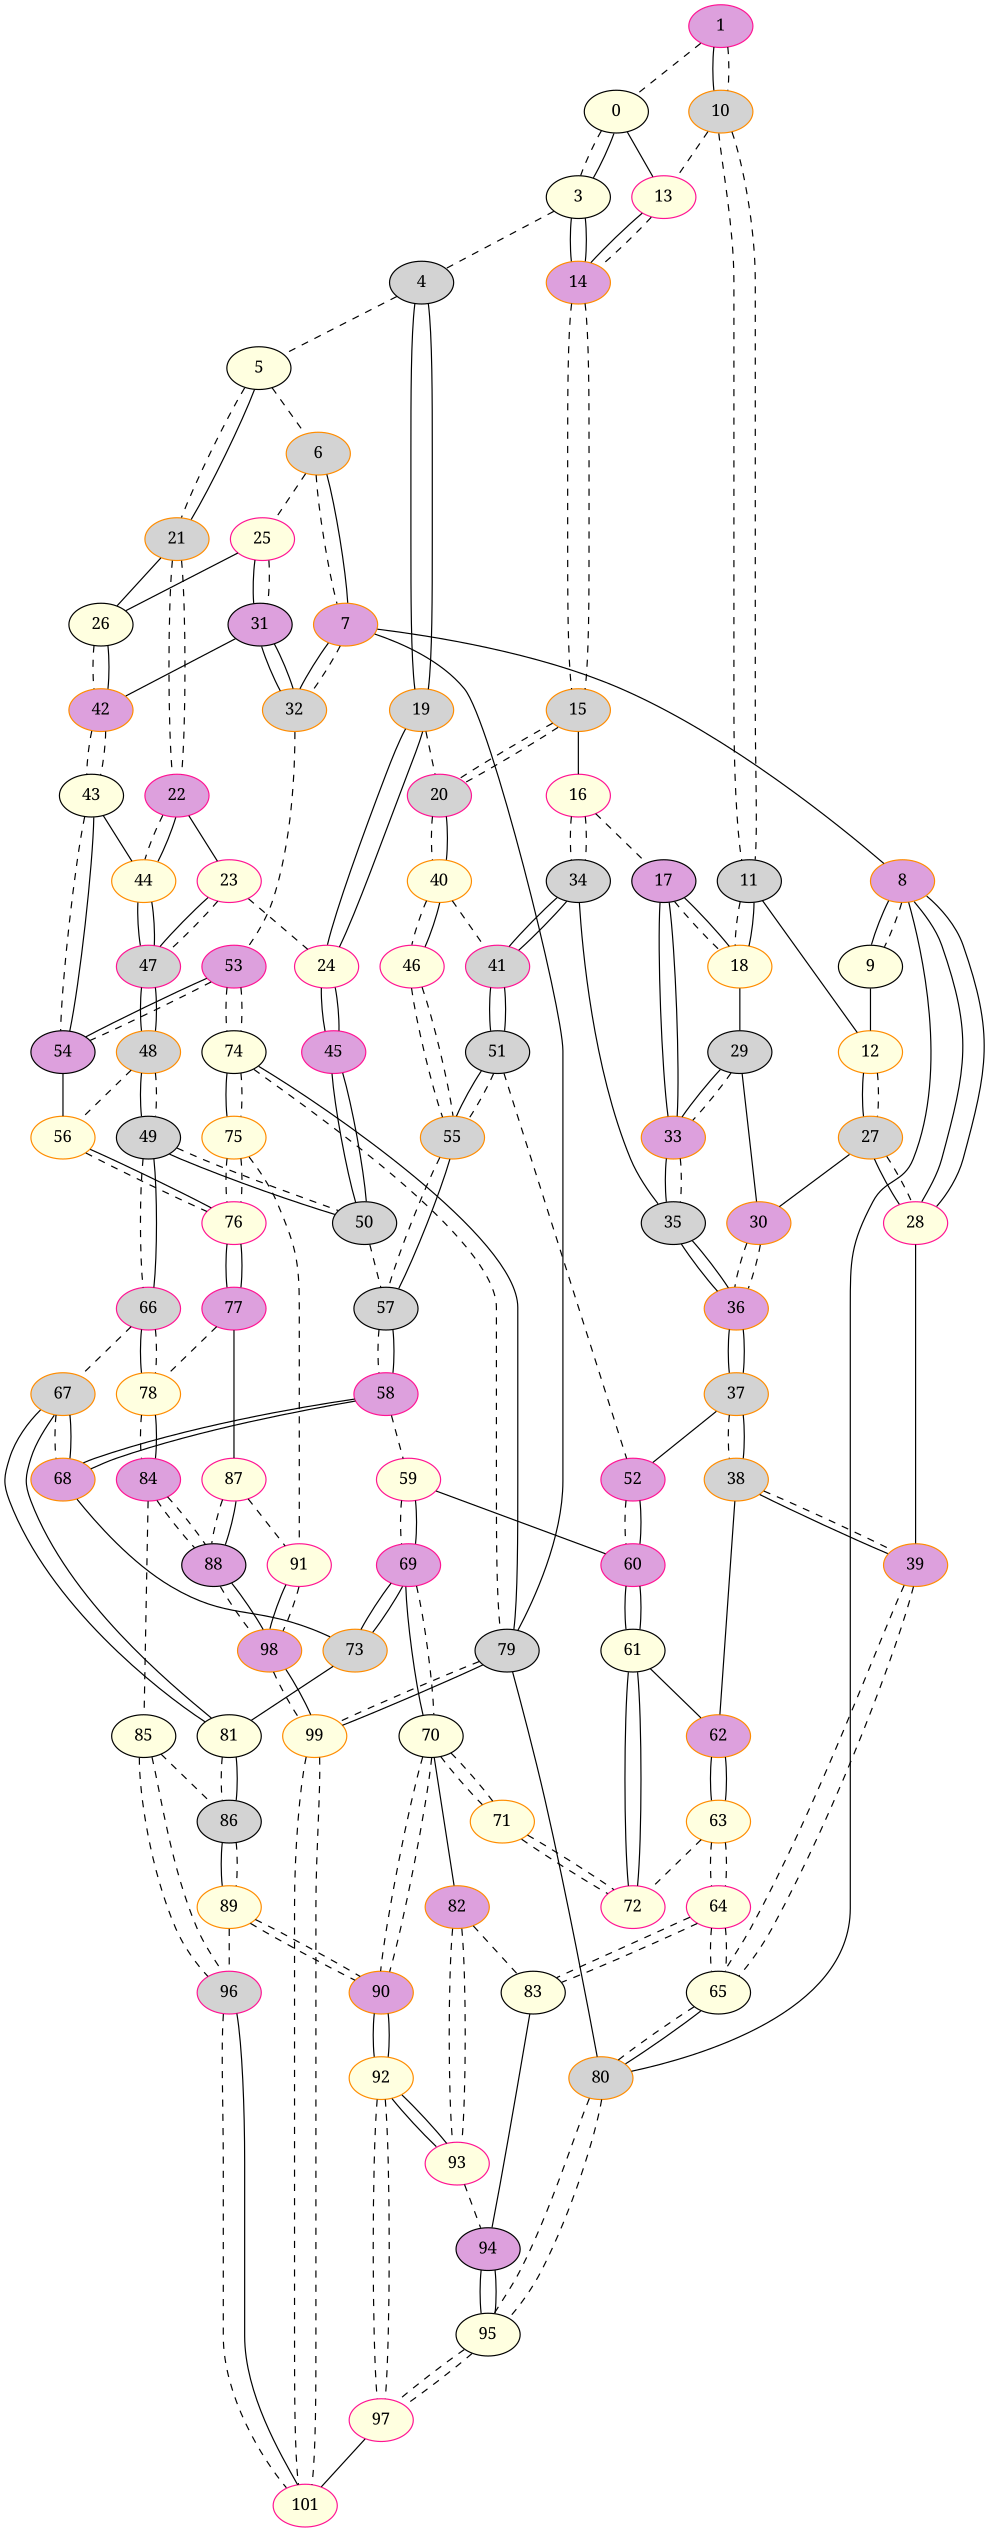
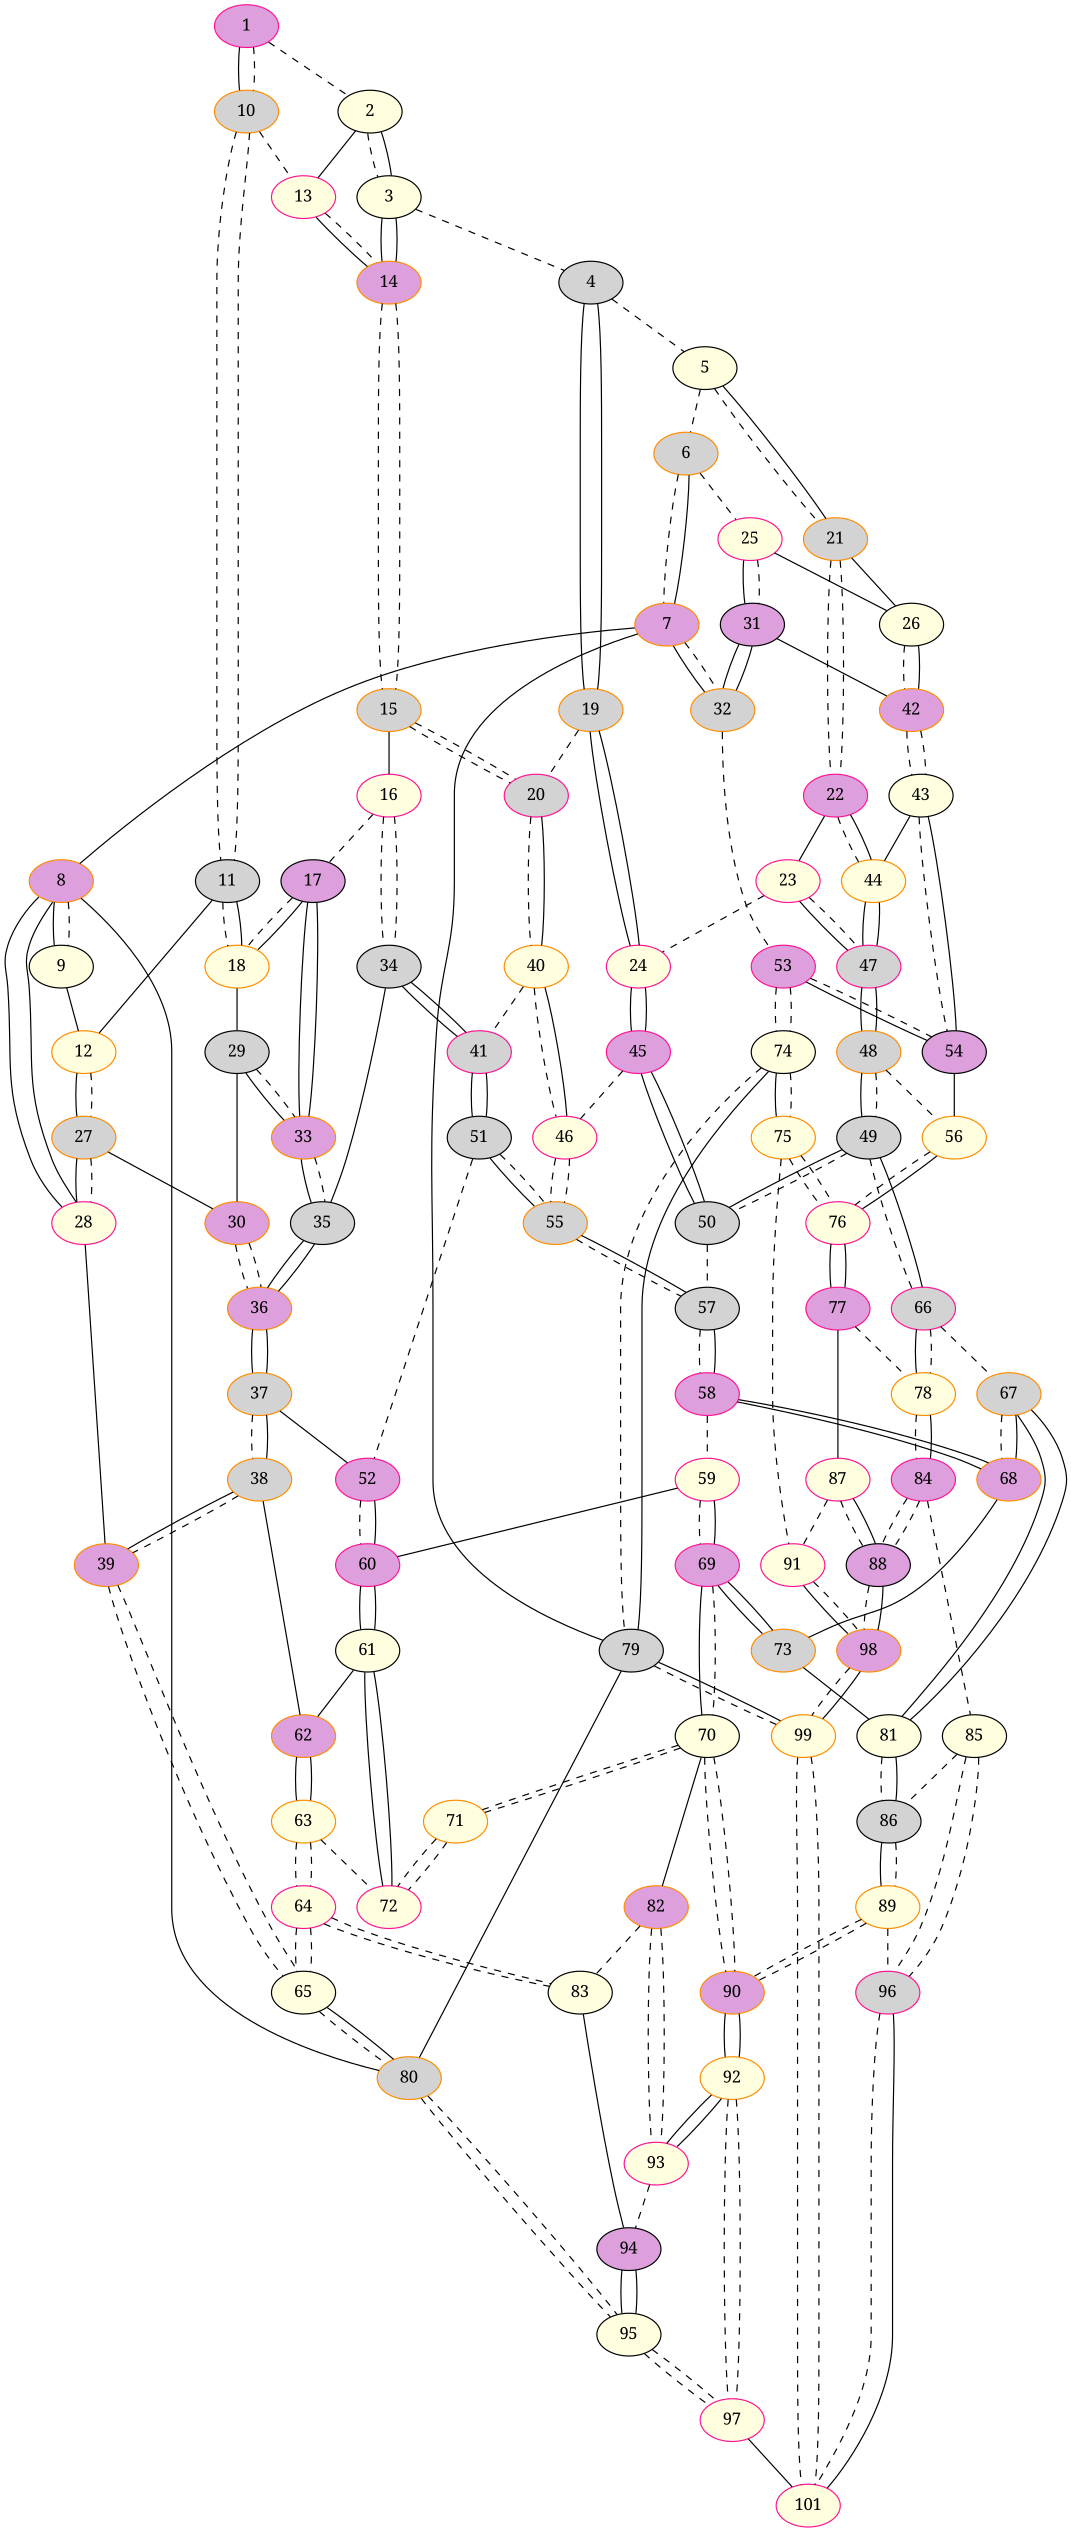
(616, 112) -> (370, 112)
none -> (602, 1095)
